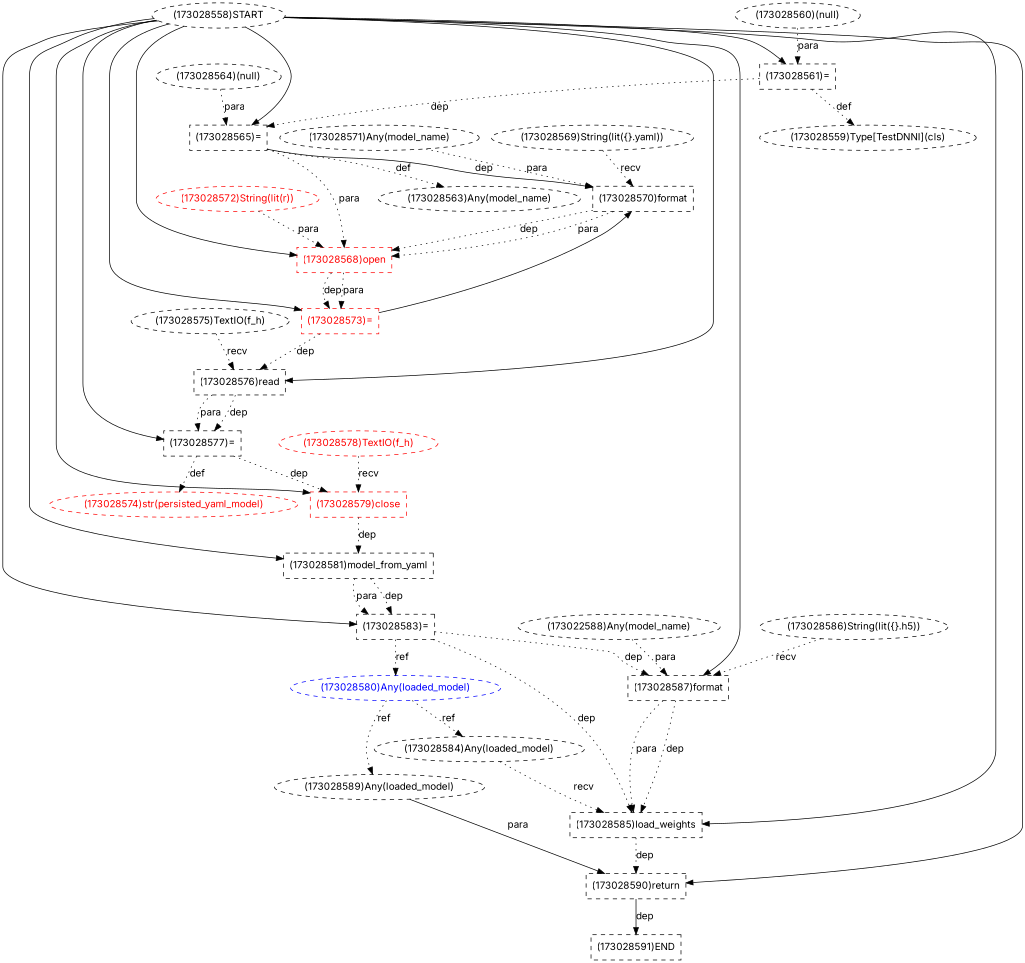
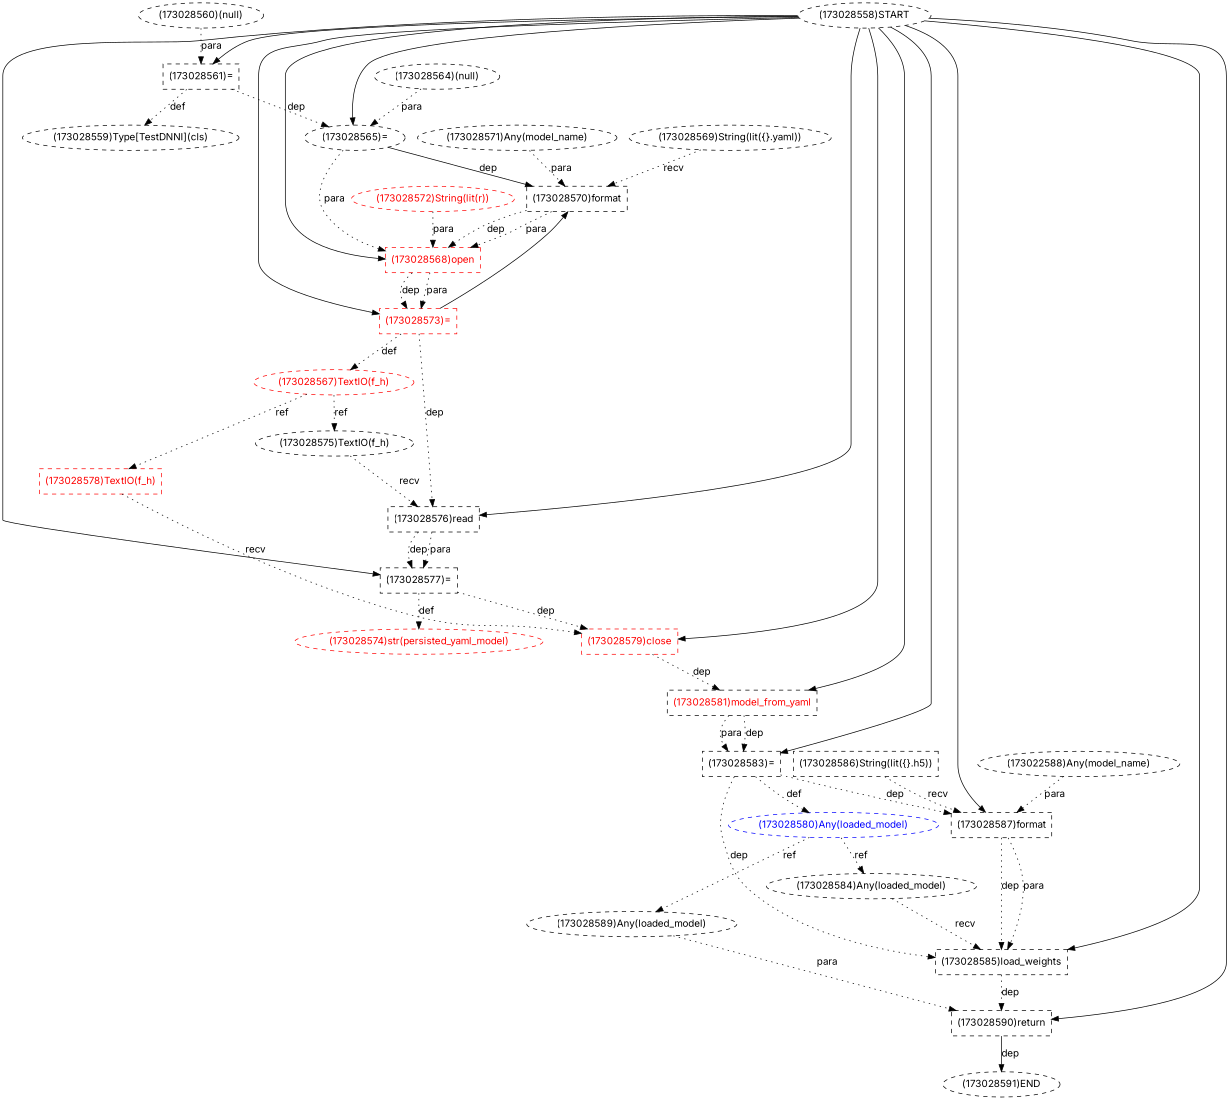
(228, 138) -> (355, 138)
(479, 199) -> none
none -> (334, 382)
(358, 443) -> (100, 481)
(358, 566) -> (742, 703)
(854, 627) -> (866, 764)
(402, 657) -> (794, 794)
(504, 835) -> (811, 972)
(636, 947) -> (1001, 1084)
